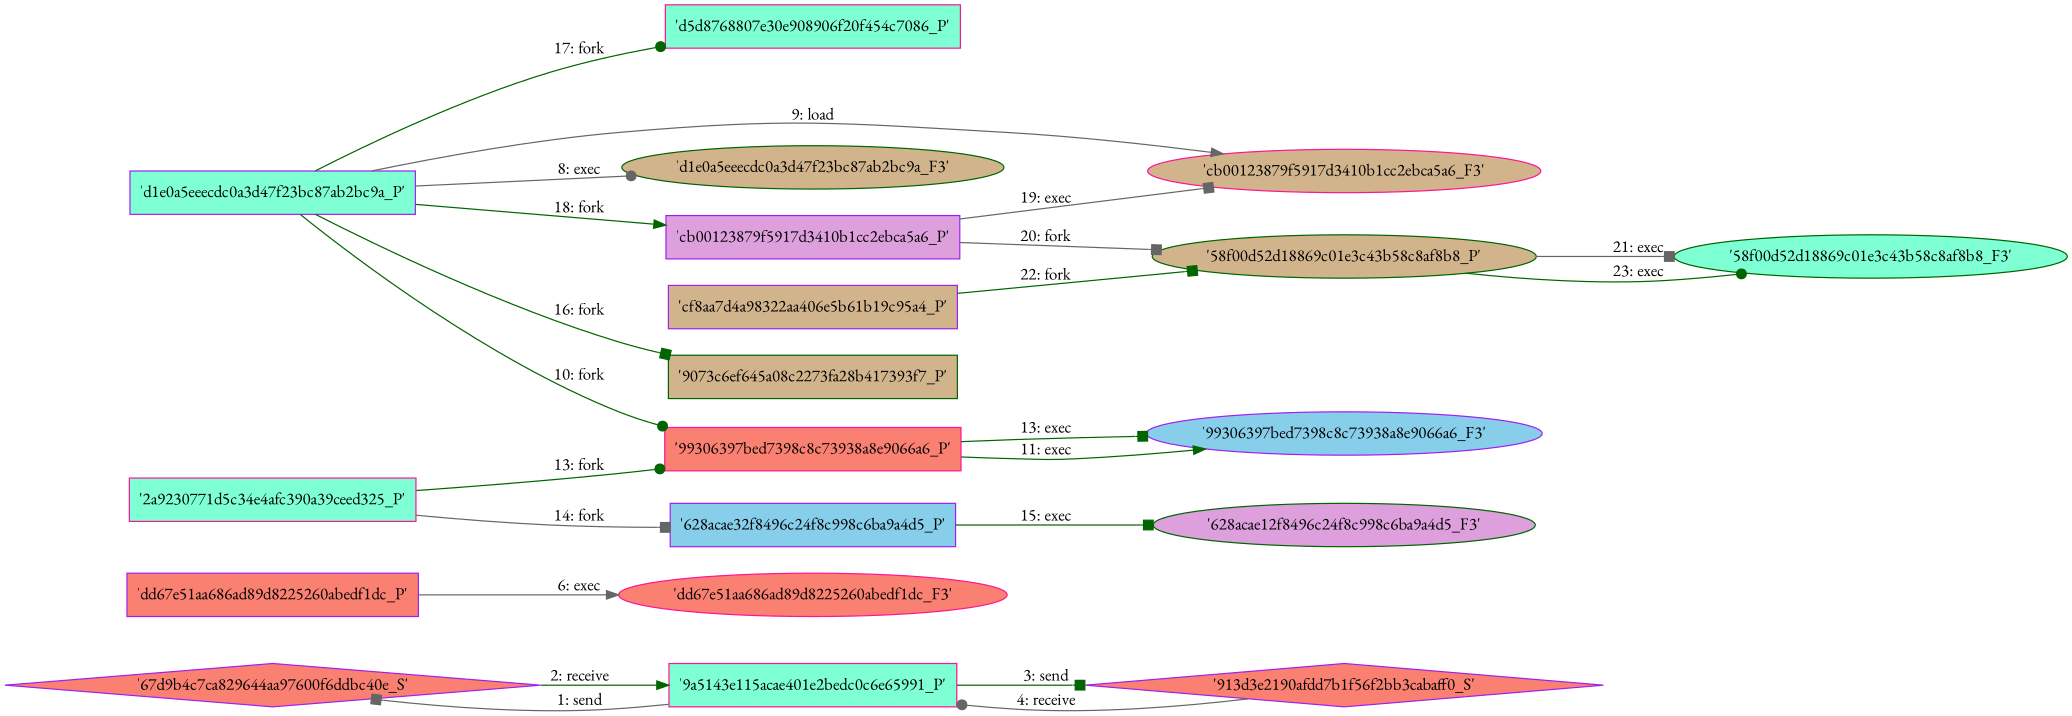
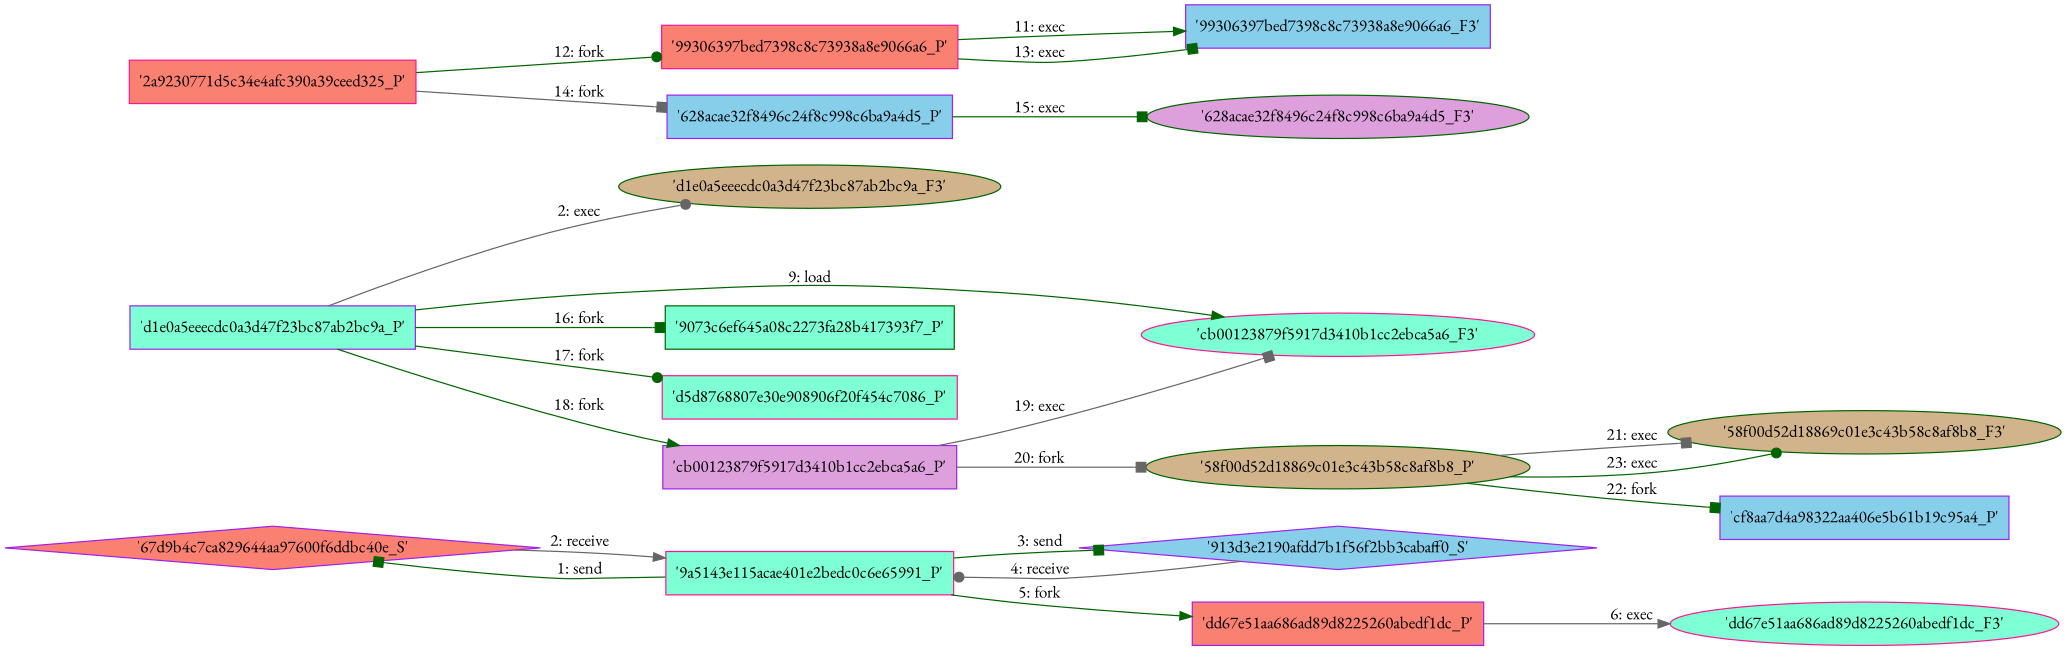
(790, 123) -> (814, 285)
(580, 169) -> (580, 211)
(1344, 171) -> (1338, 335)
(1871, 256) -> (1864, 432)
(1071, 282) -> (1587, 497)
(813, 307) -> (1864, 518)
(470, 335) -> none
(813, 377) -> (810, 328)
(1344, 434) -> (1338, 26)
(580, 465) -> (580, 52)
(273, 500) -> (273, 82)
(1344, 525) -> (1338, 117)
(813, 595) -> (1864, 624)
none -> (1065, 607)
(599, 685) -> (584, 553)
(1344, 685) -> (1338, 548)
(526, 710) -> (525, 576)
